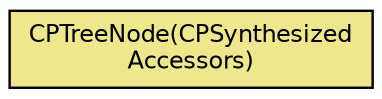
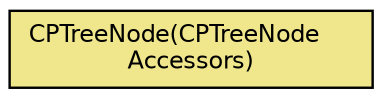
(191, 49) -> (191, 49)
